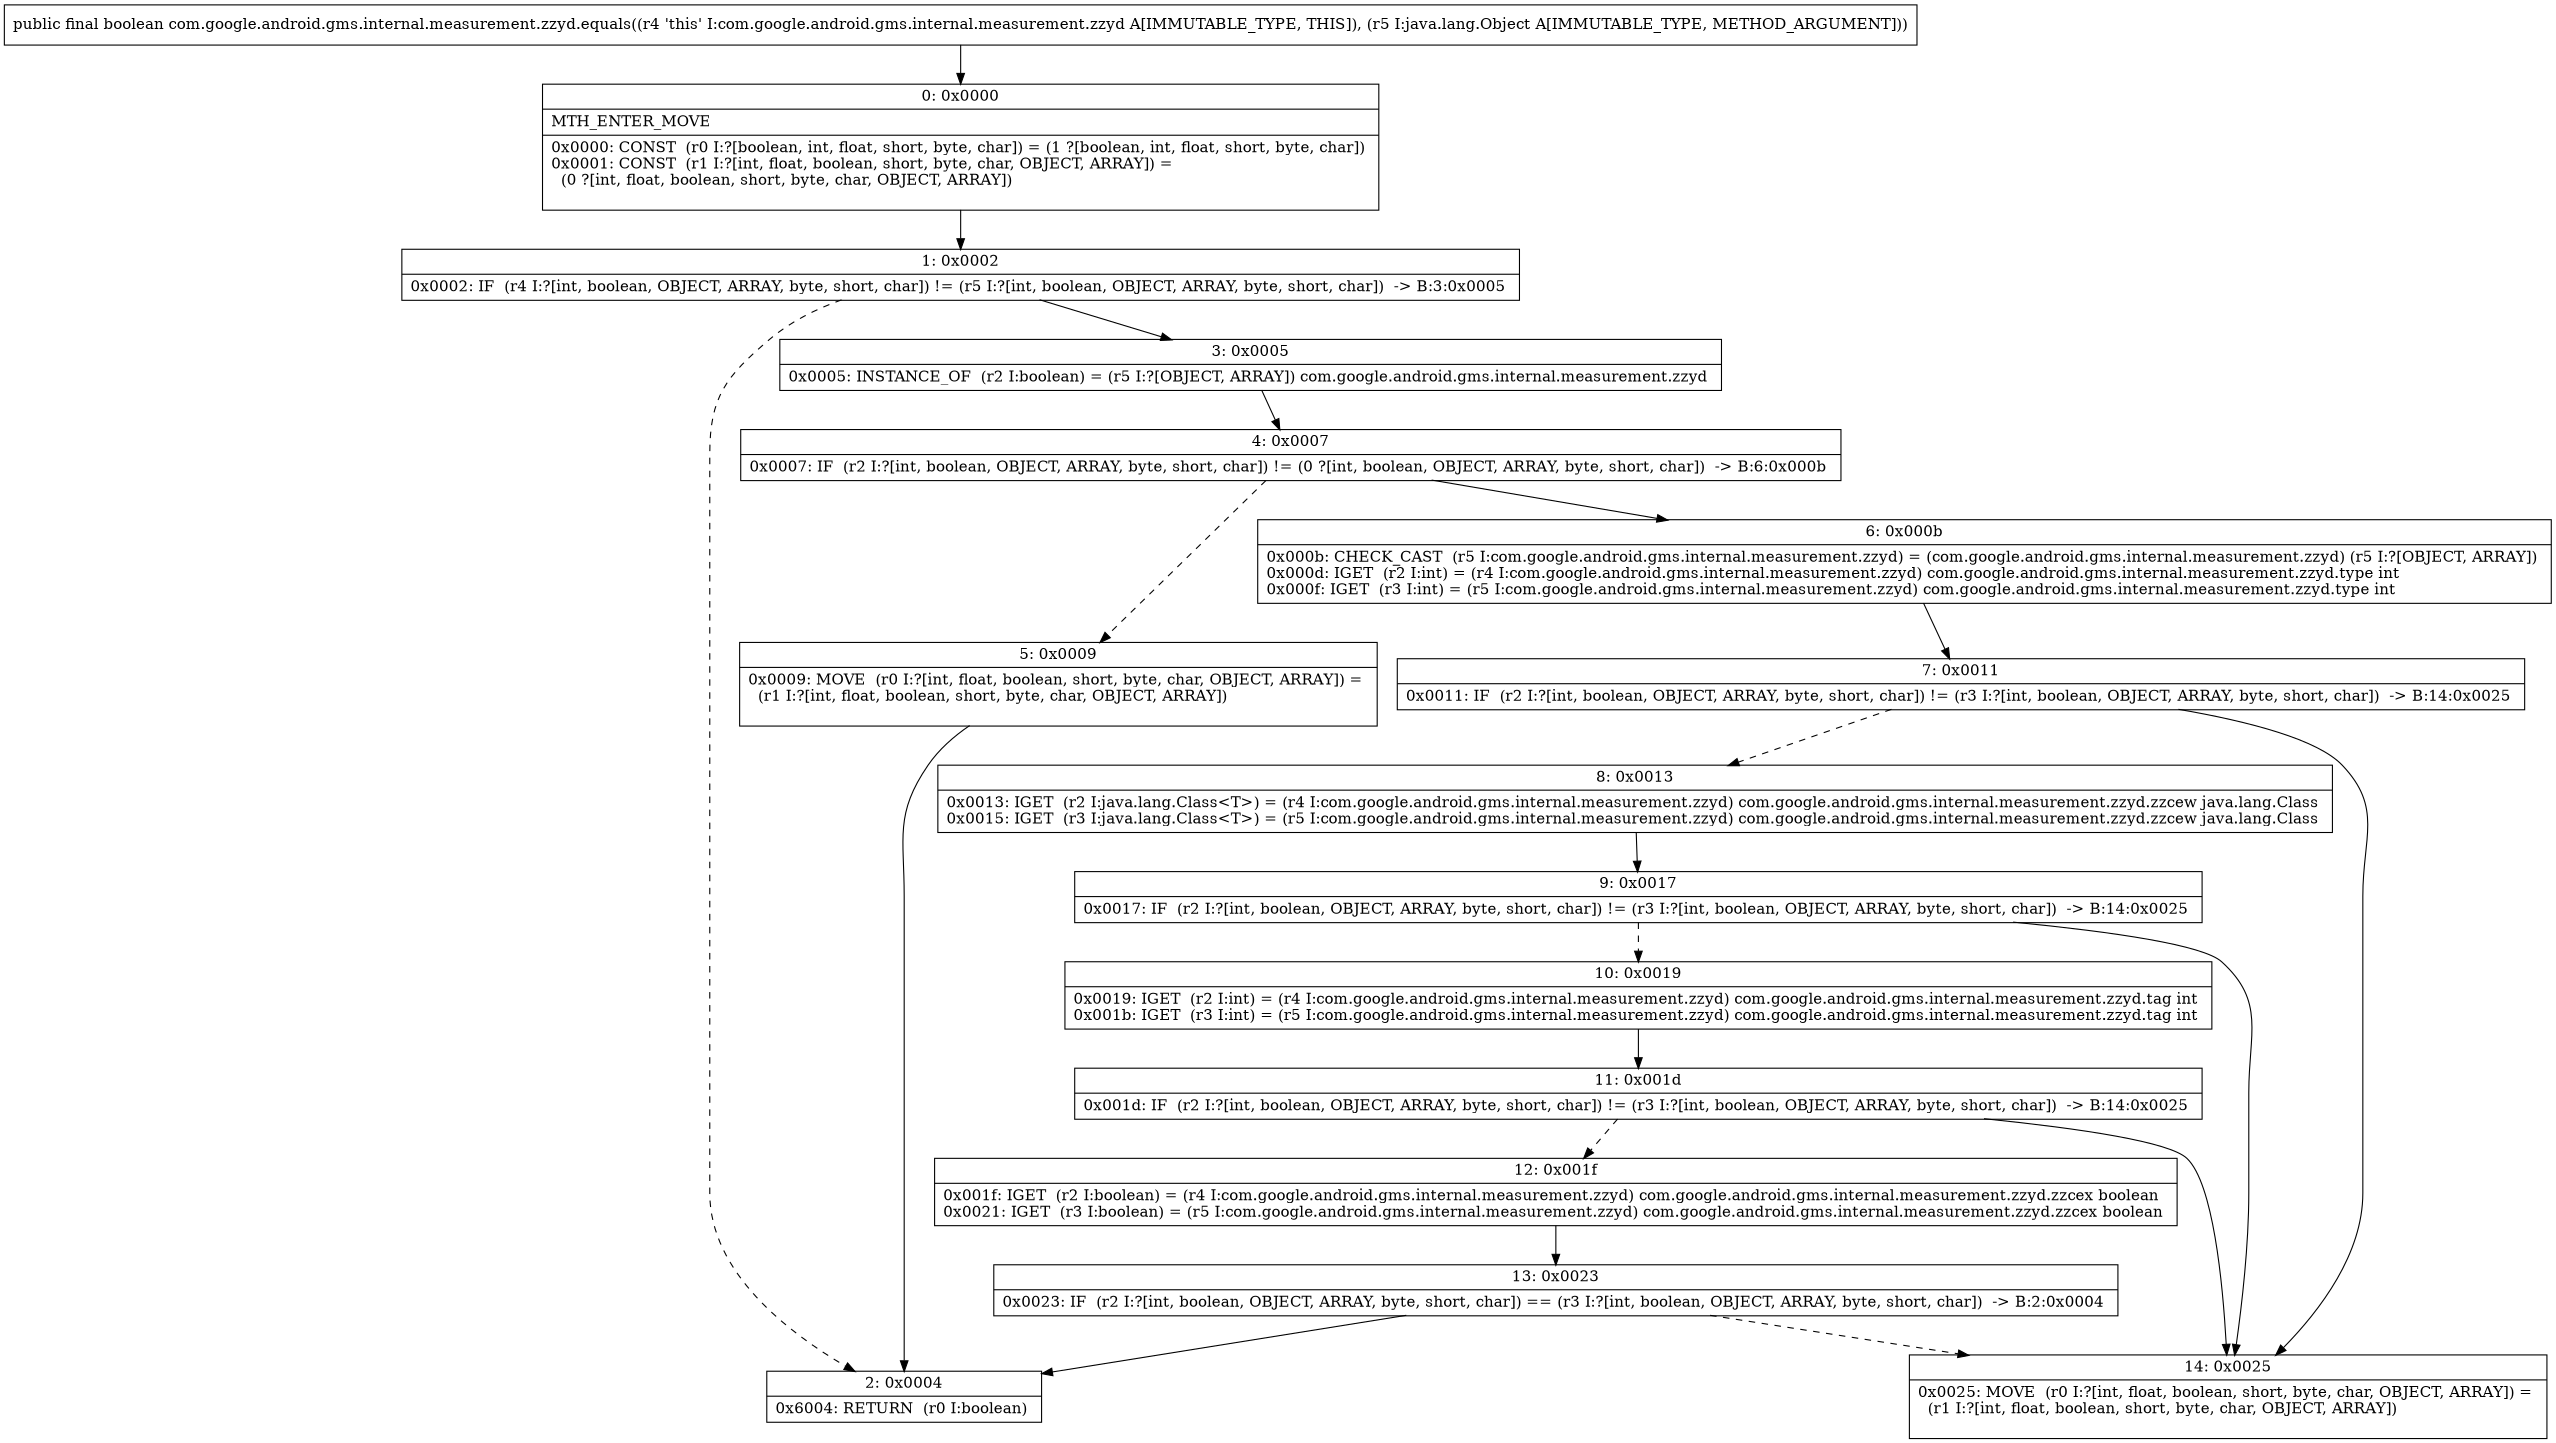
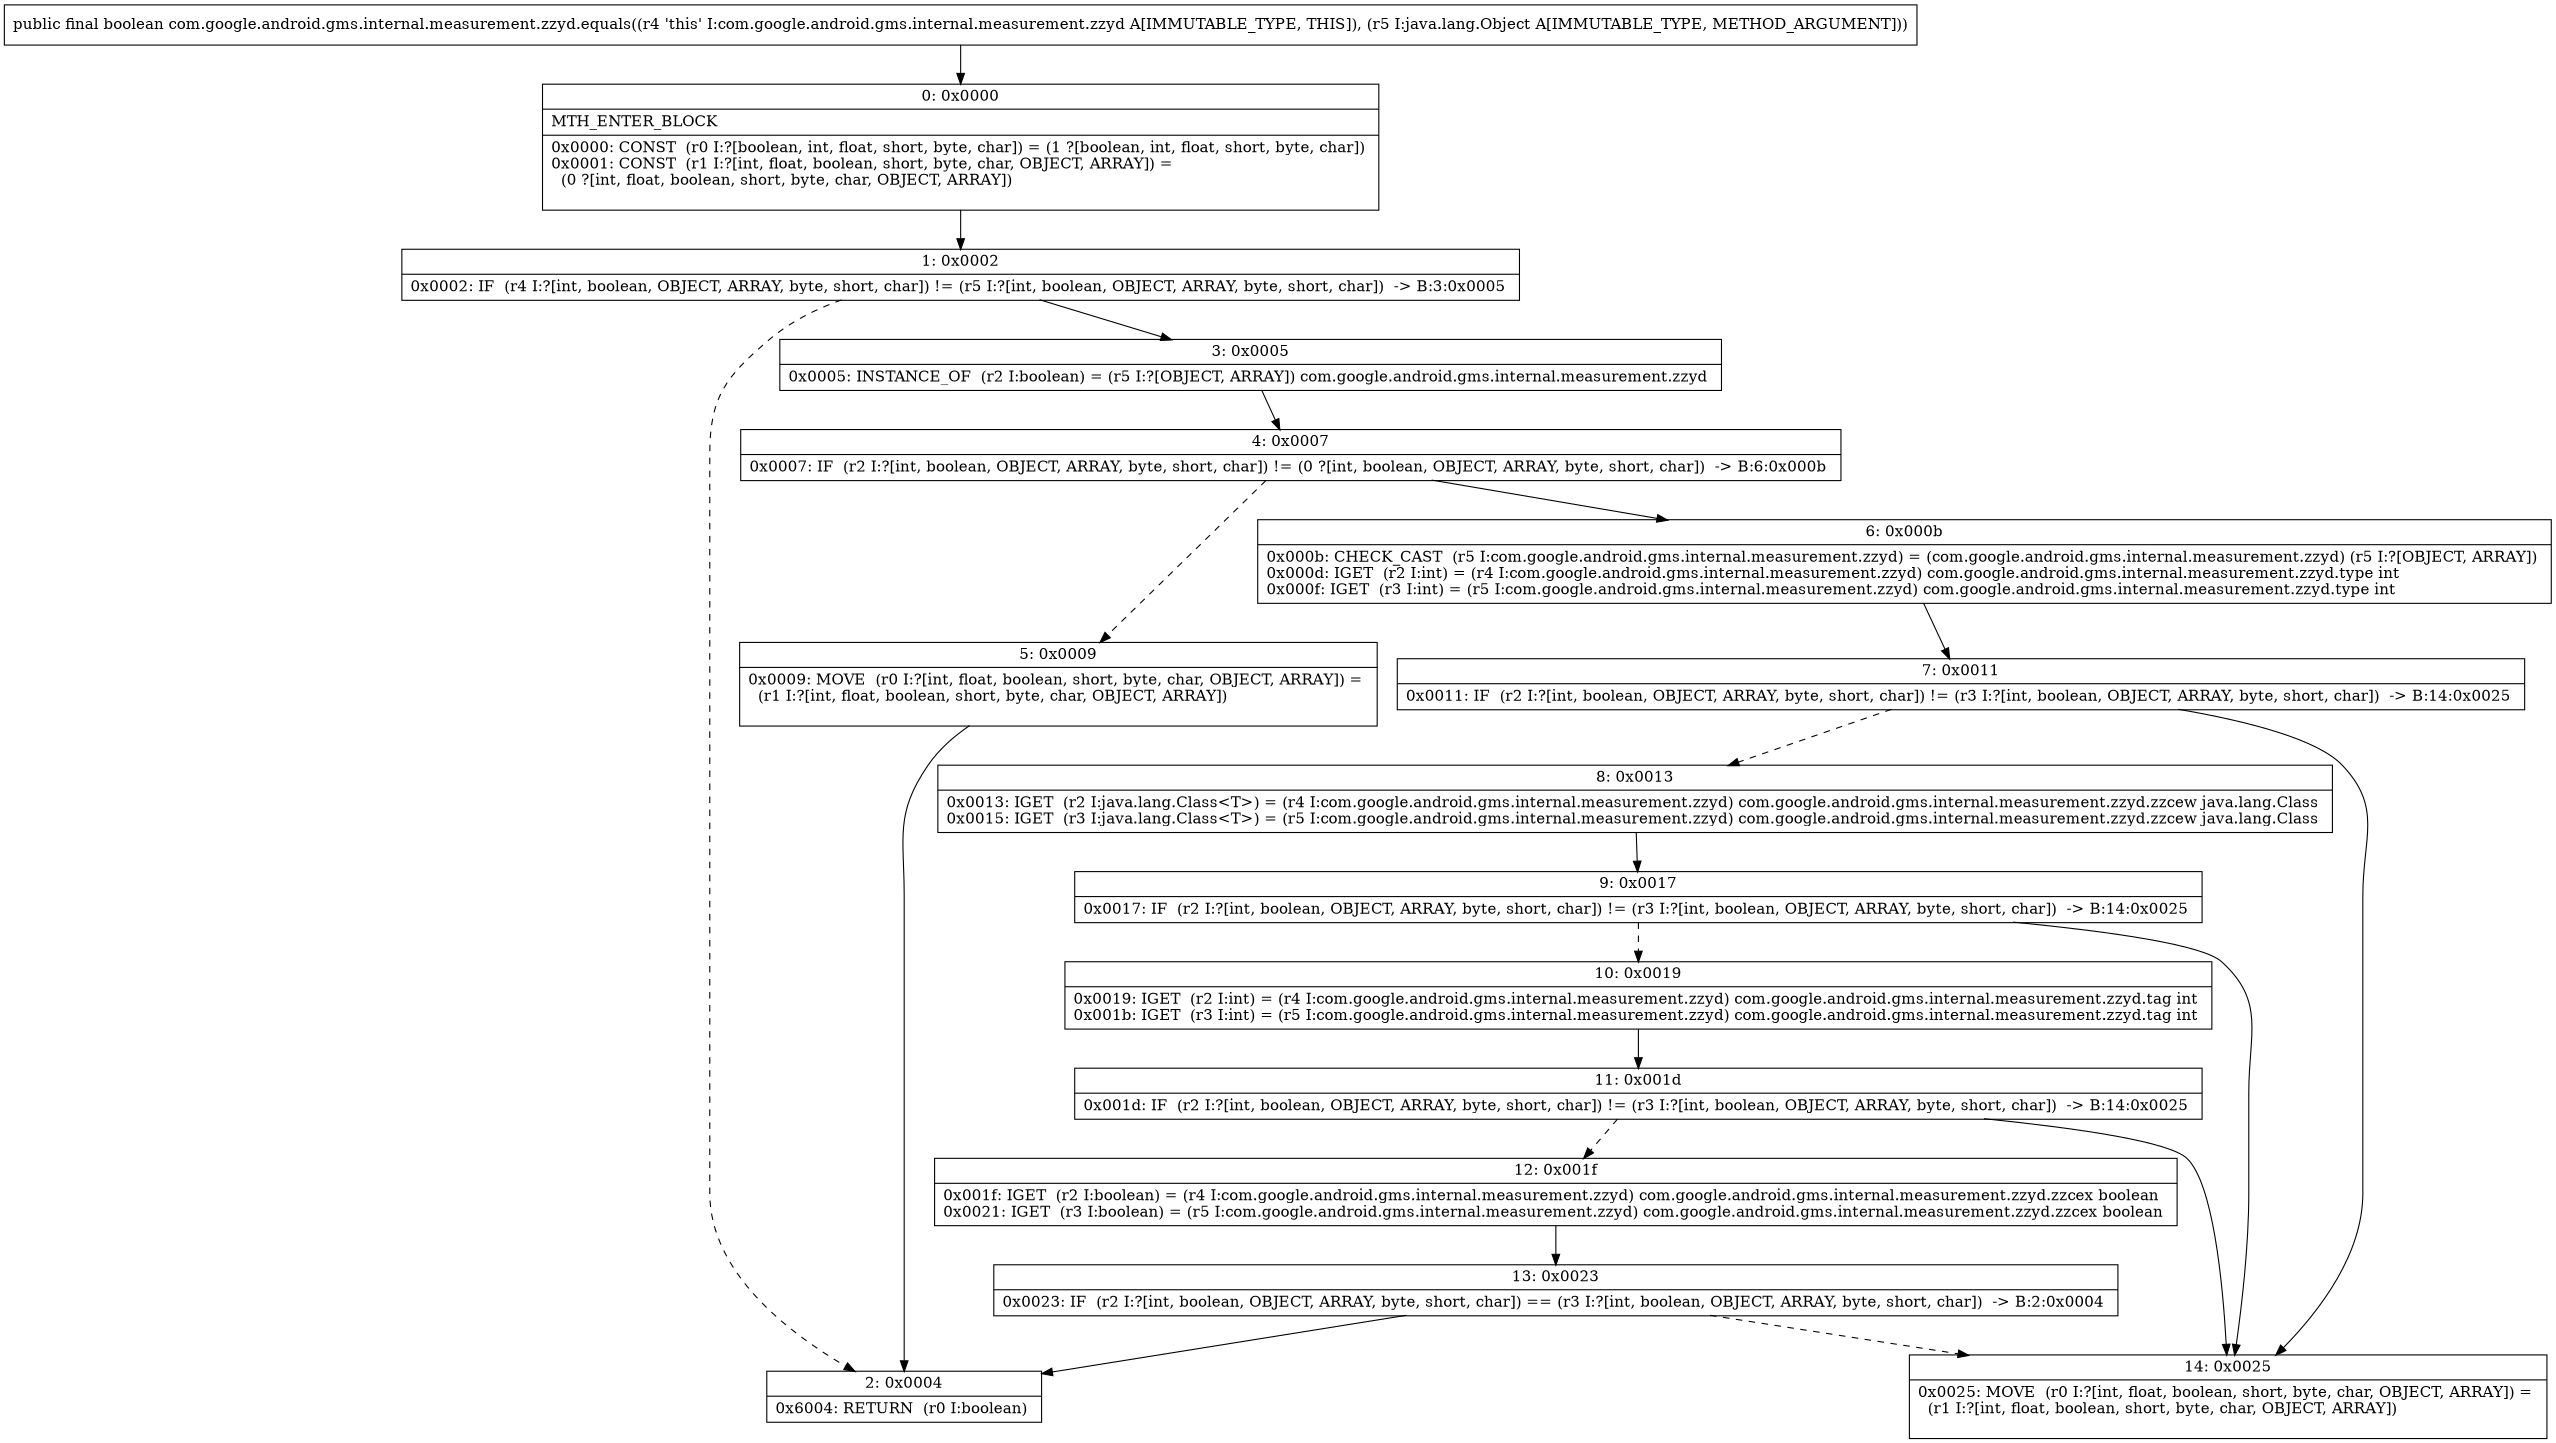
(632, 122) -> (635, 122)
